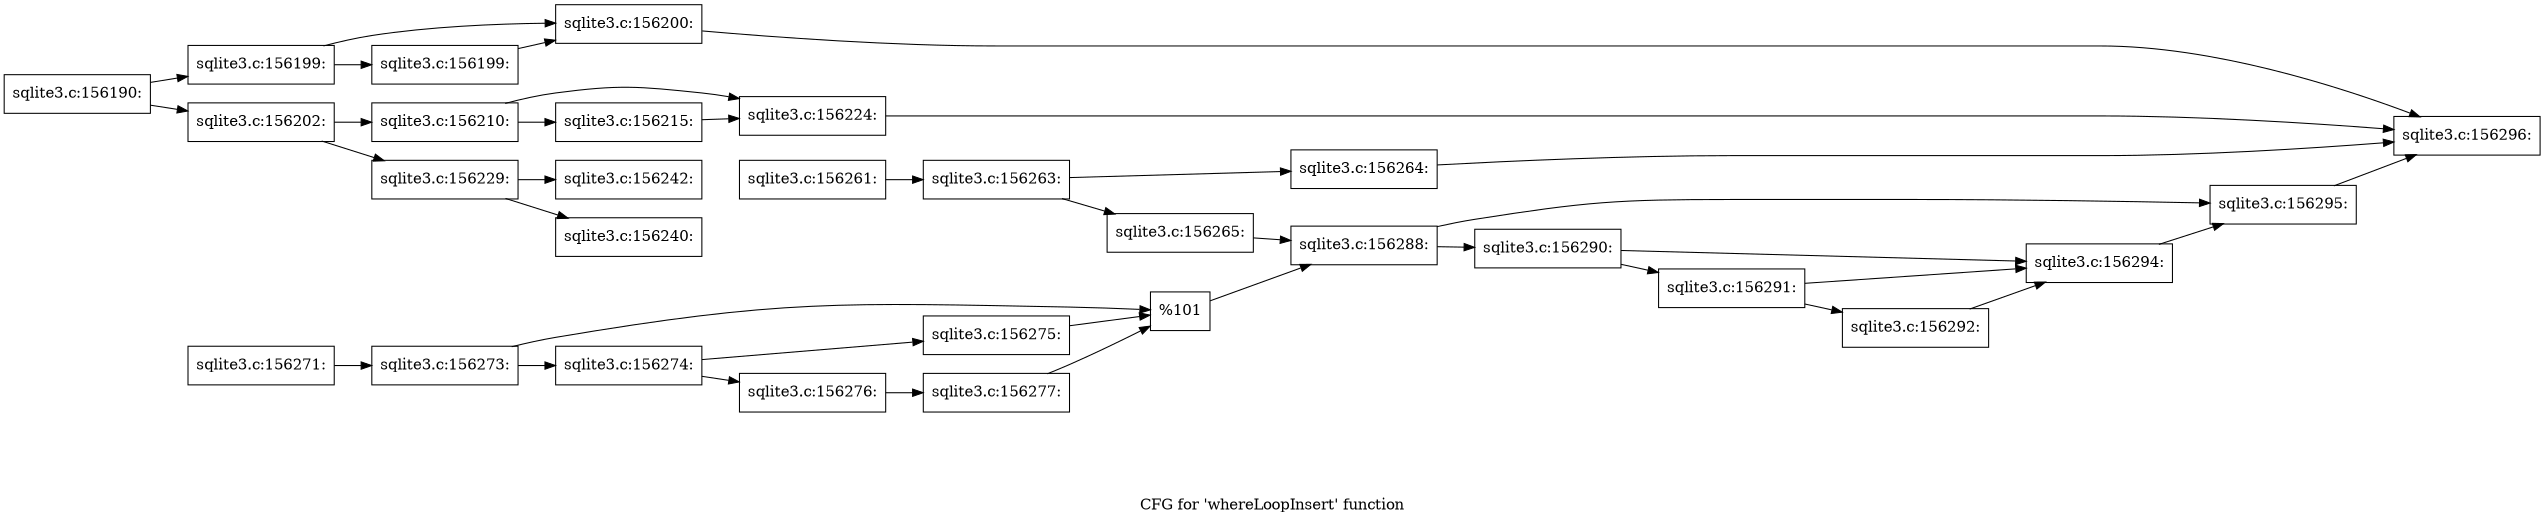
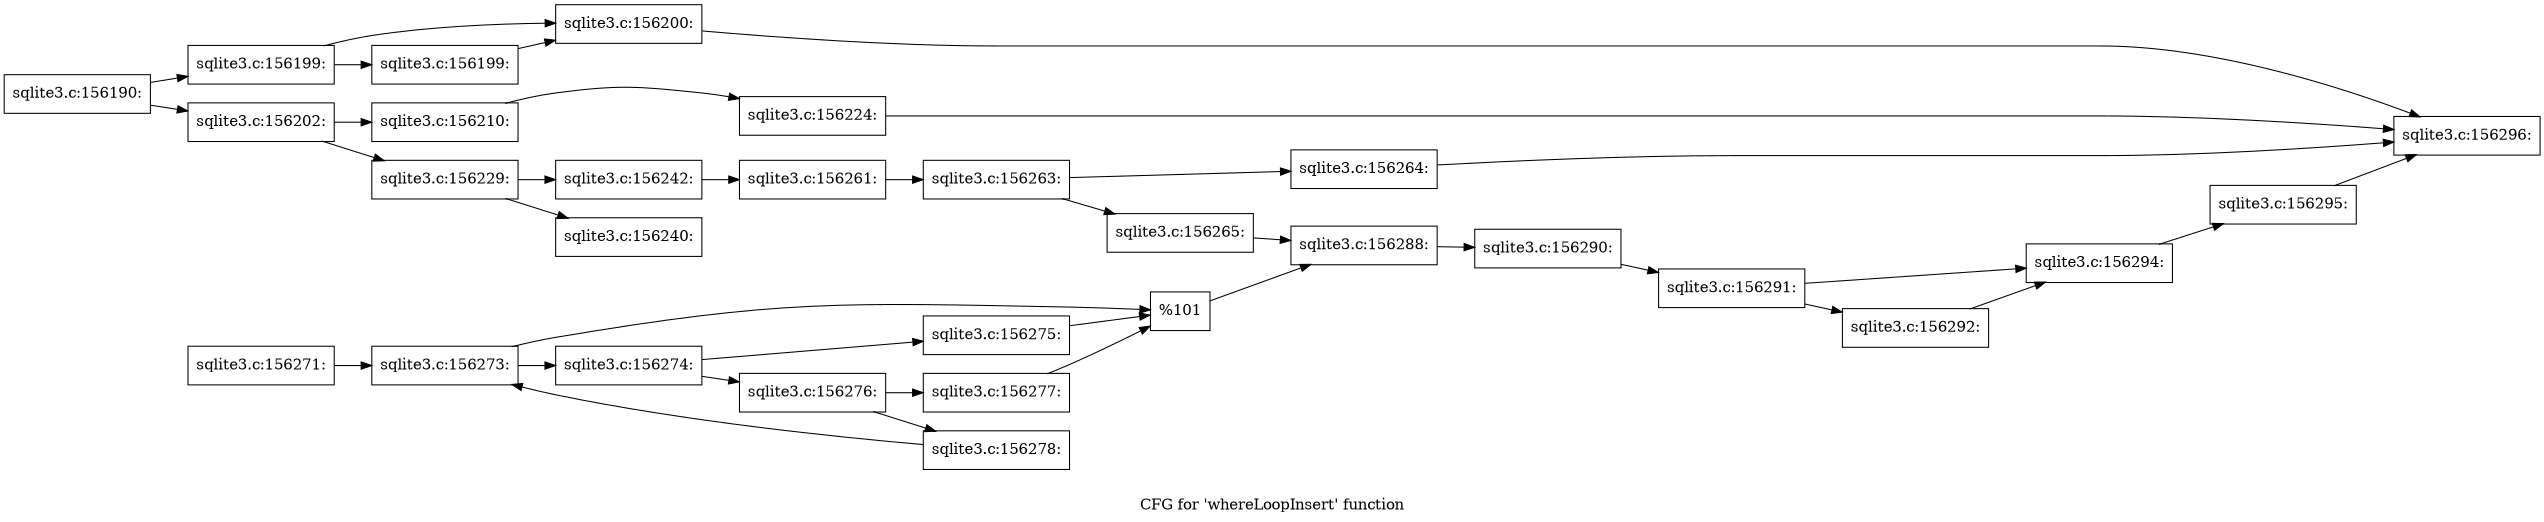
(629, 122) -> none
none -> (715, 180)
(1817, 199) -> none
(1818, 256) -> none
none -> (996, 450)
